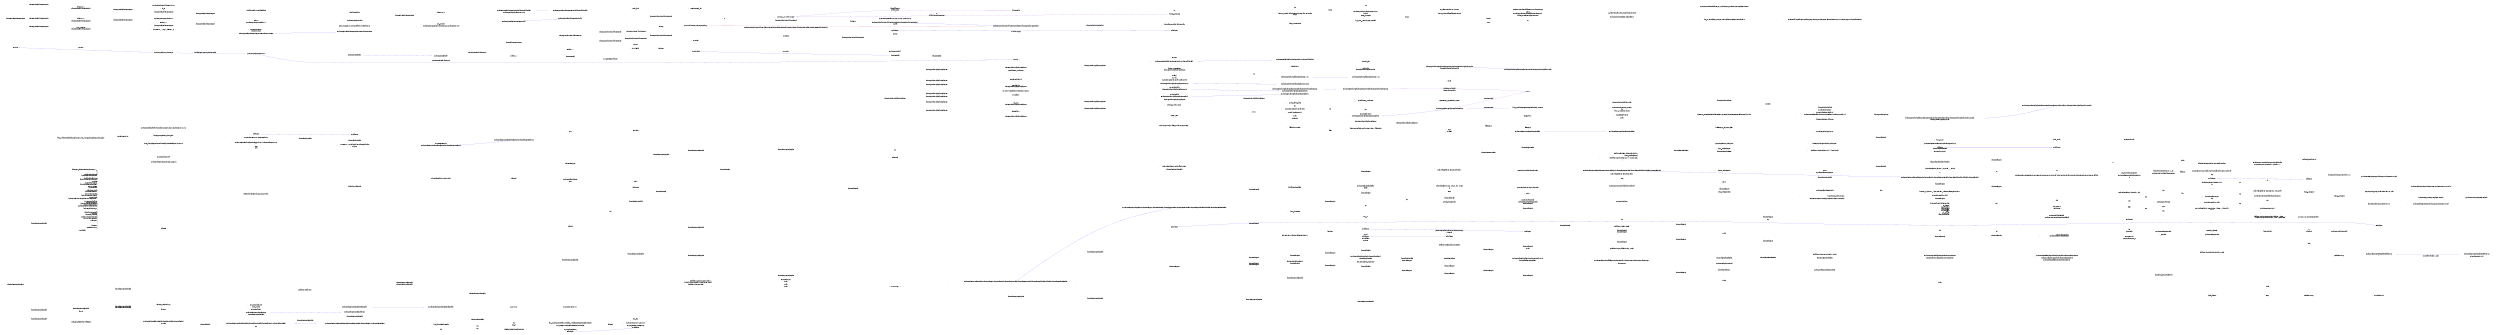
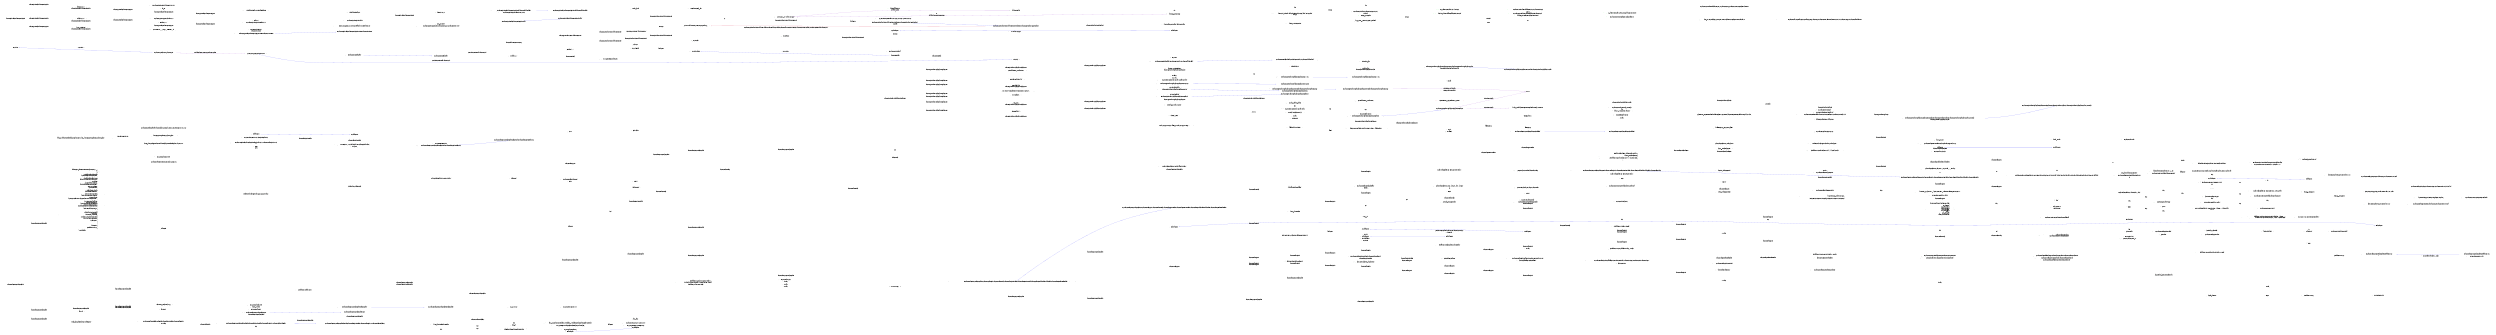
(2057, 215) -> none
